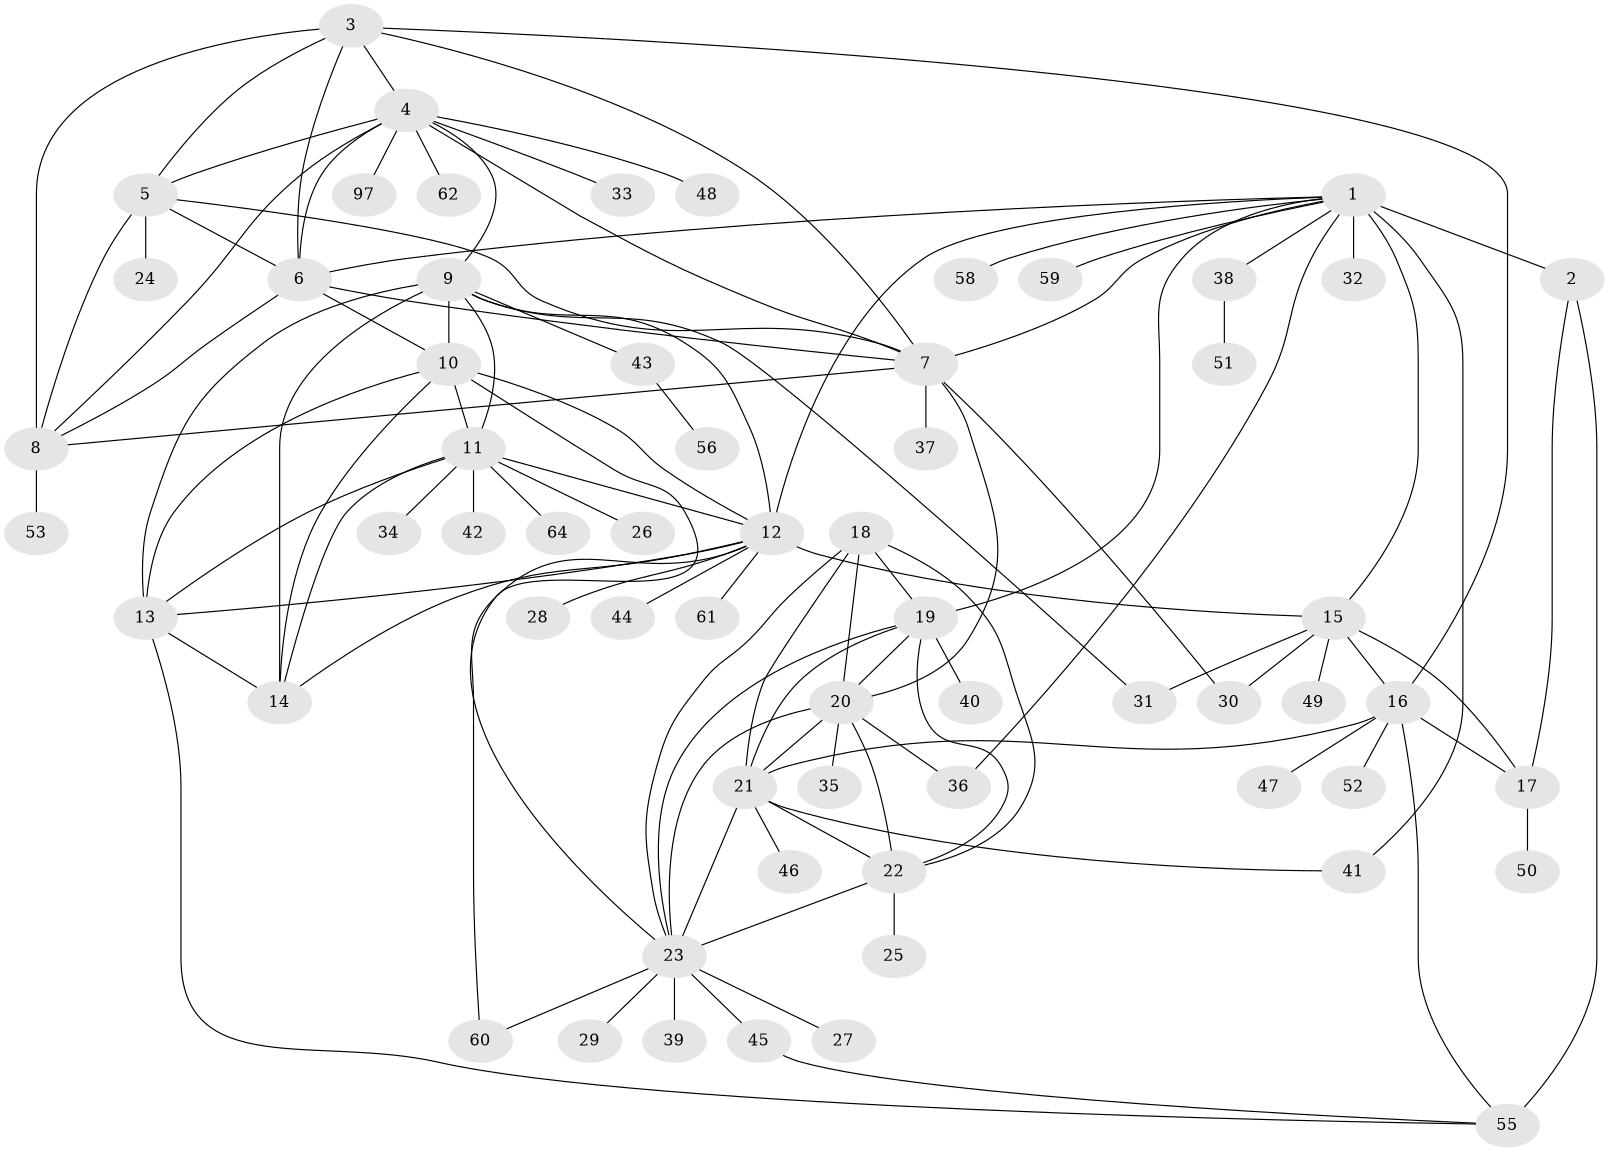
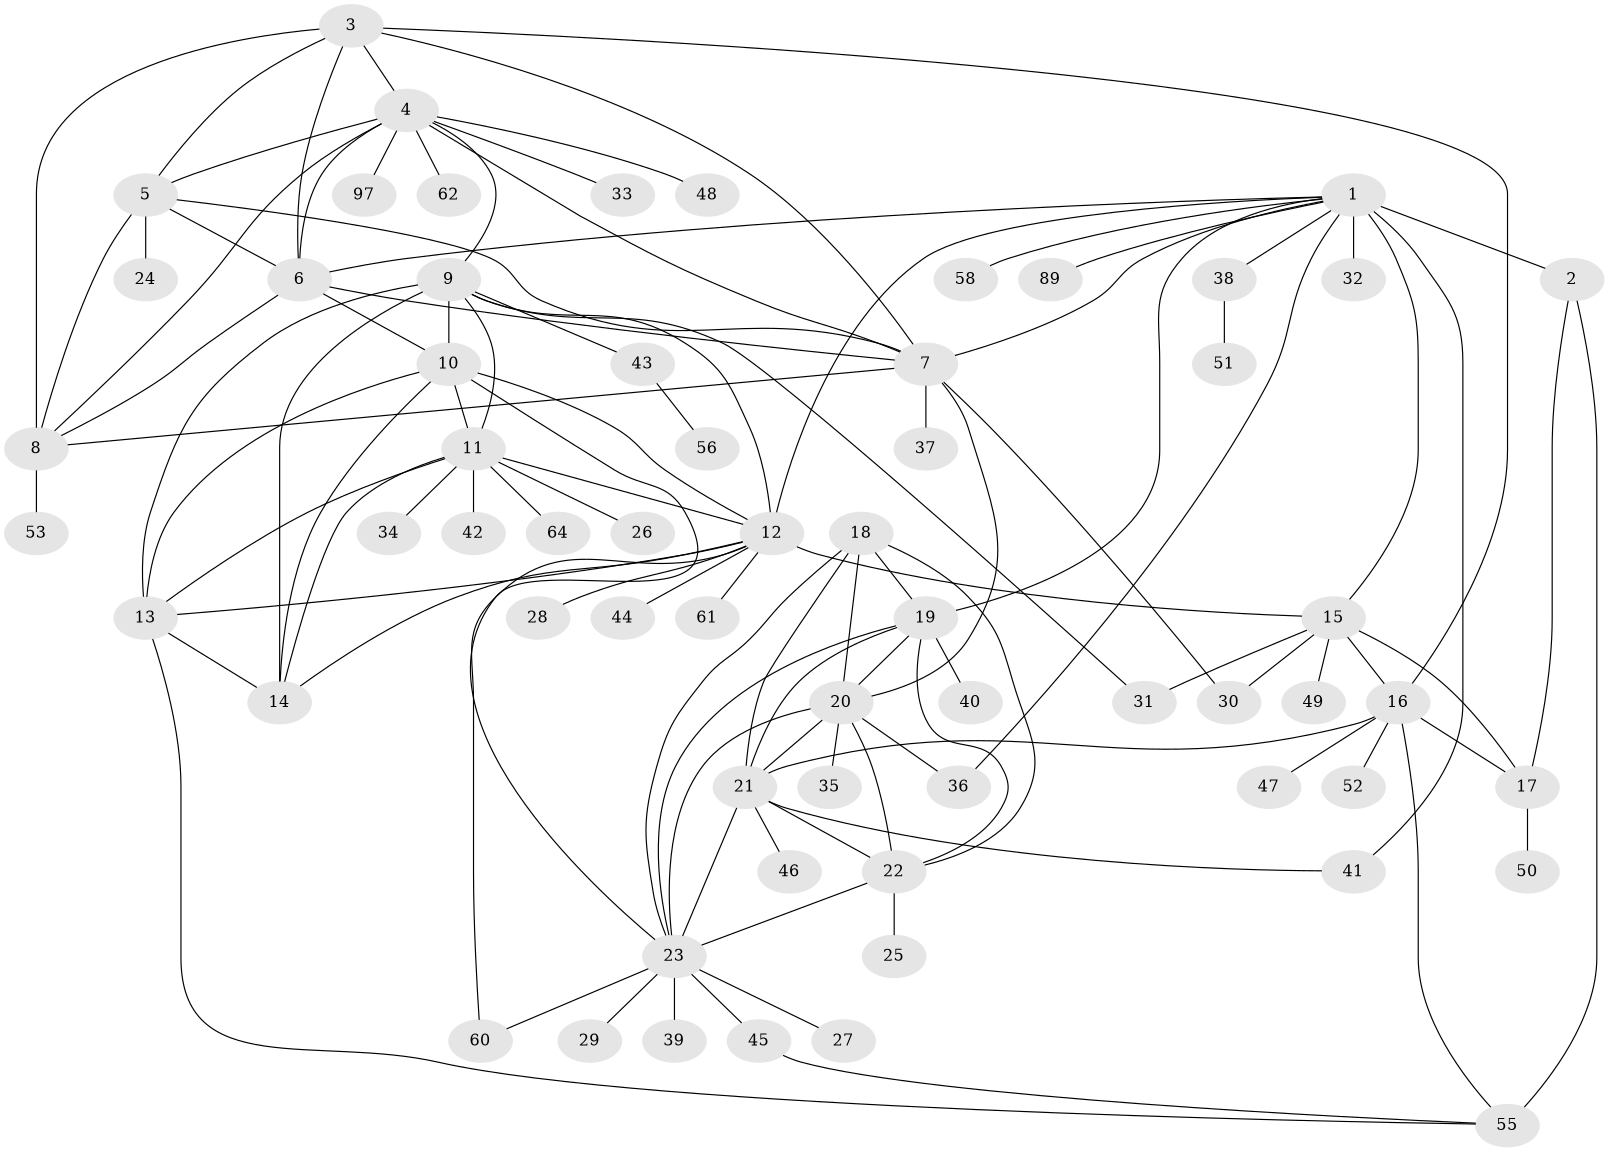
(1050, 280) -> (1050, 280)
